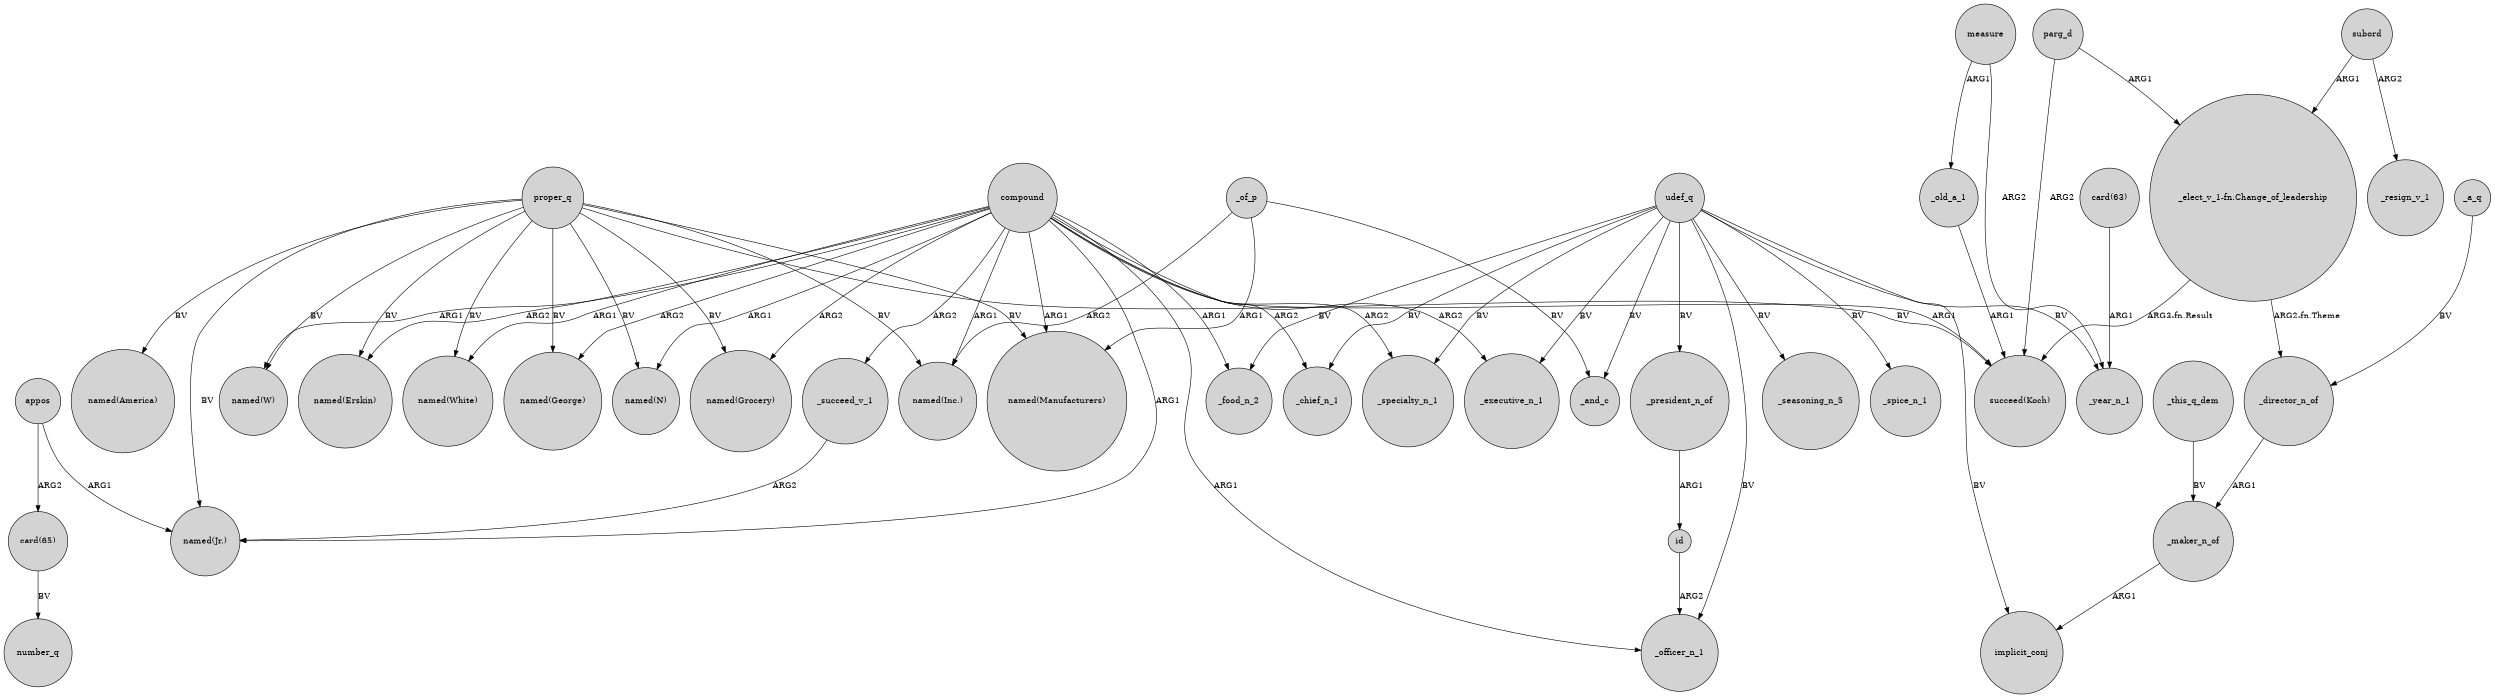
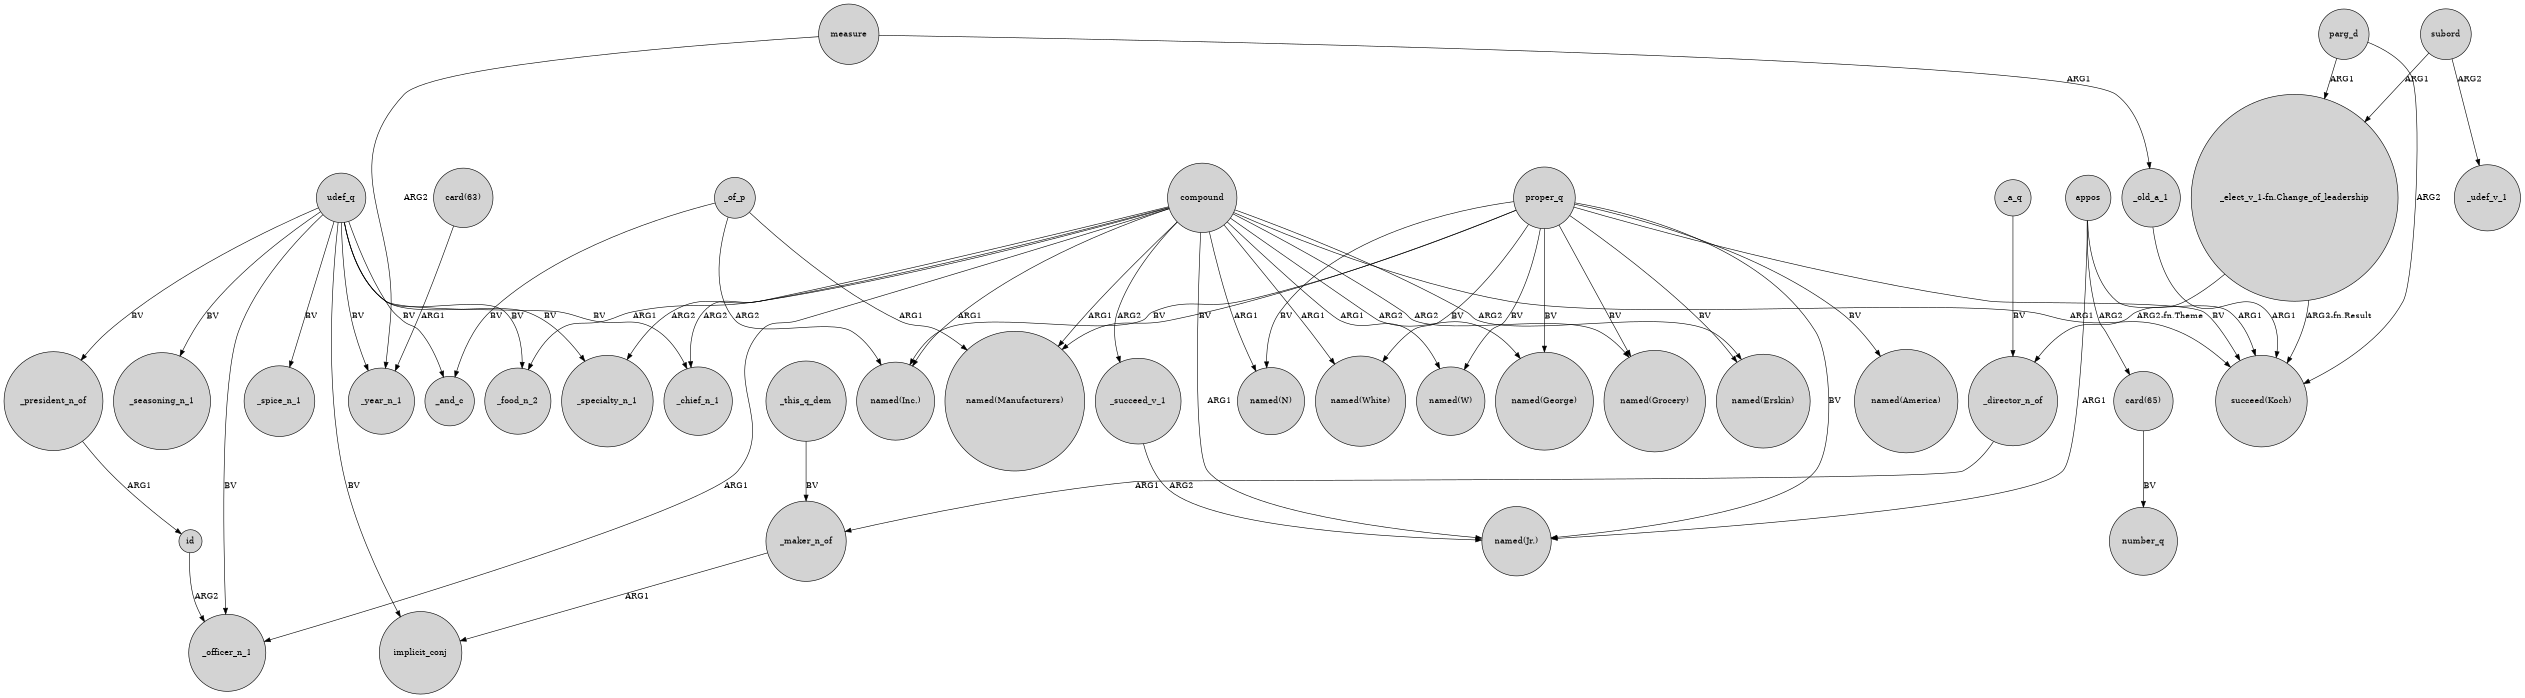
(2406, 198) -> (2487, 198)
none -> (2112, 296)
(1512, 401) -> none
(1811, 401) -> (162, 401)
